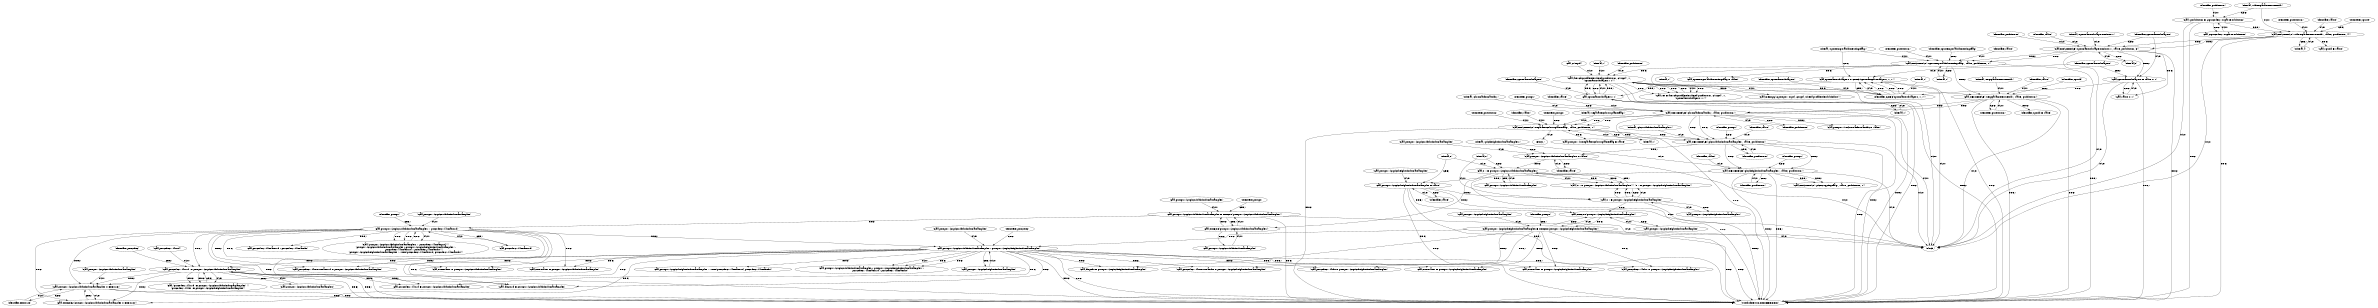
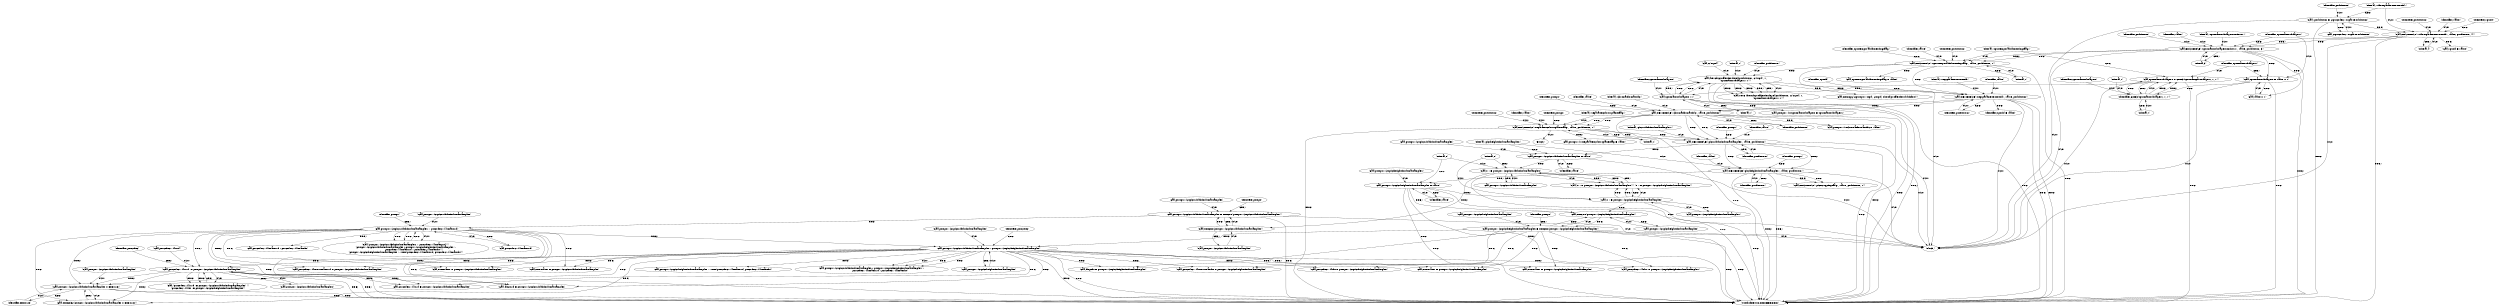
none -> (2139, 104)
none -> (1808, 113)
